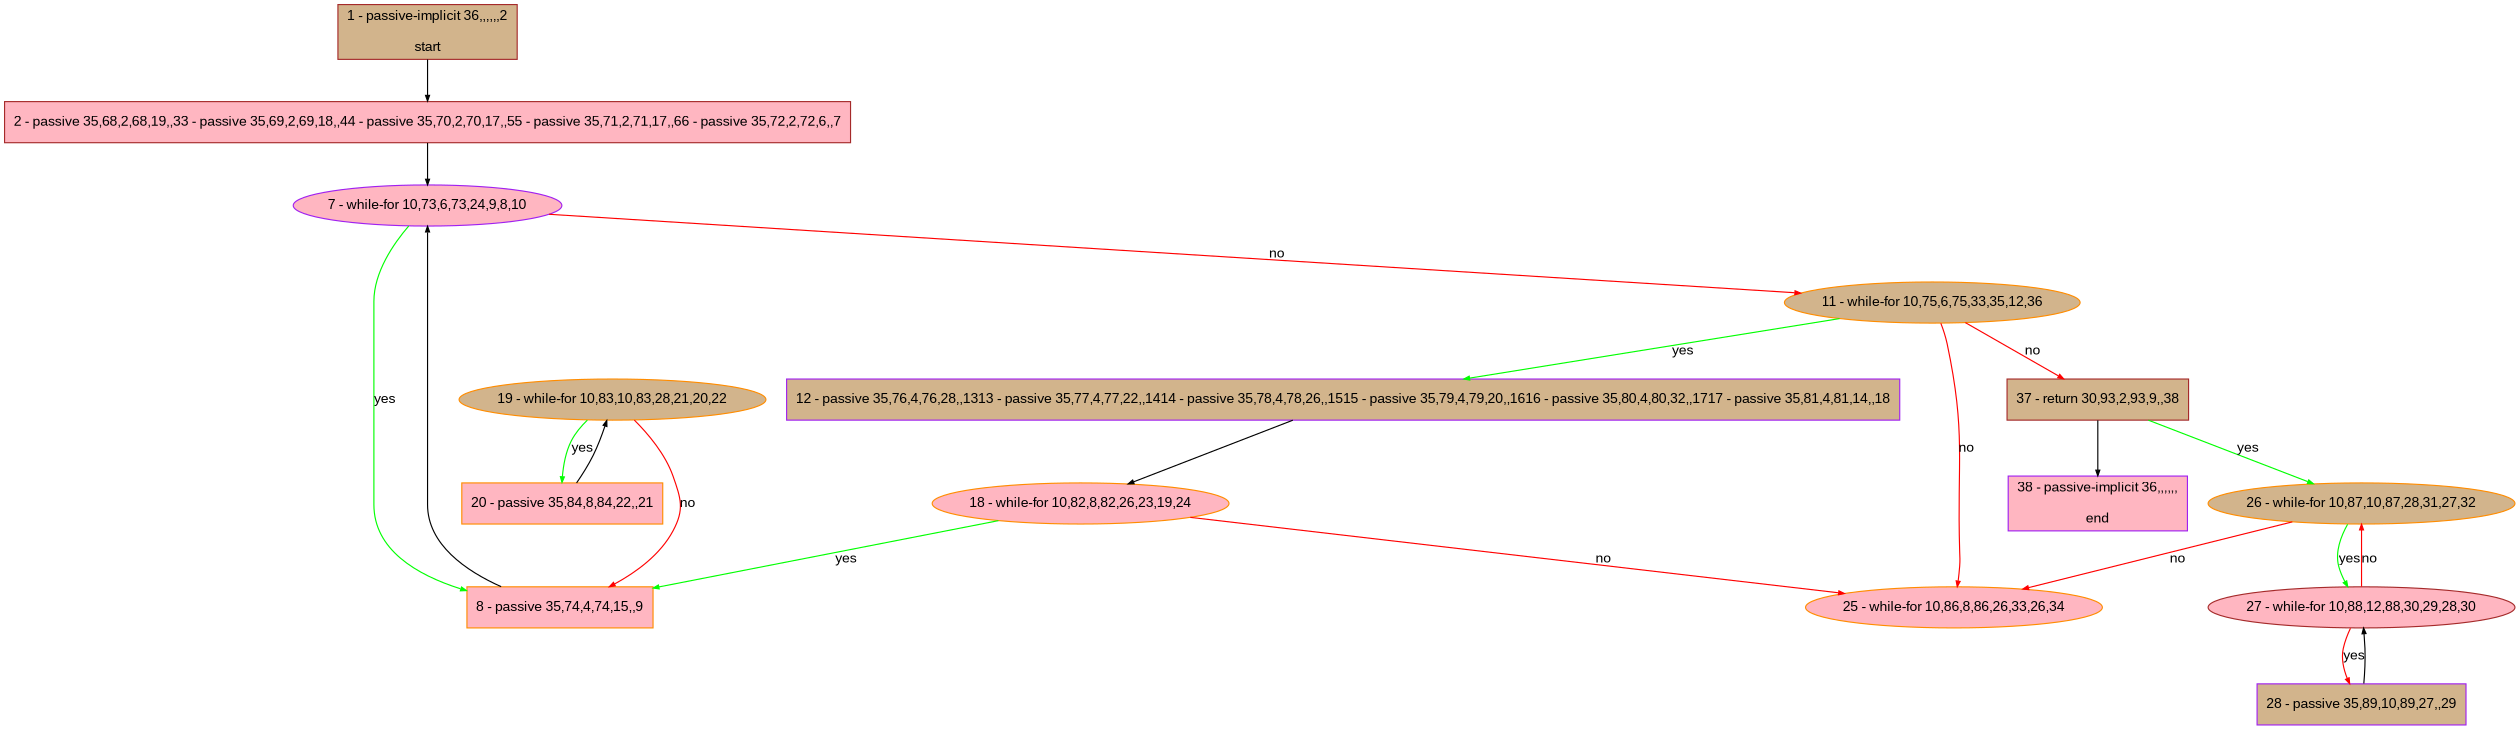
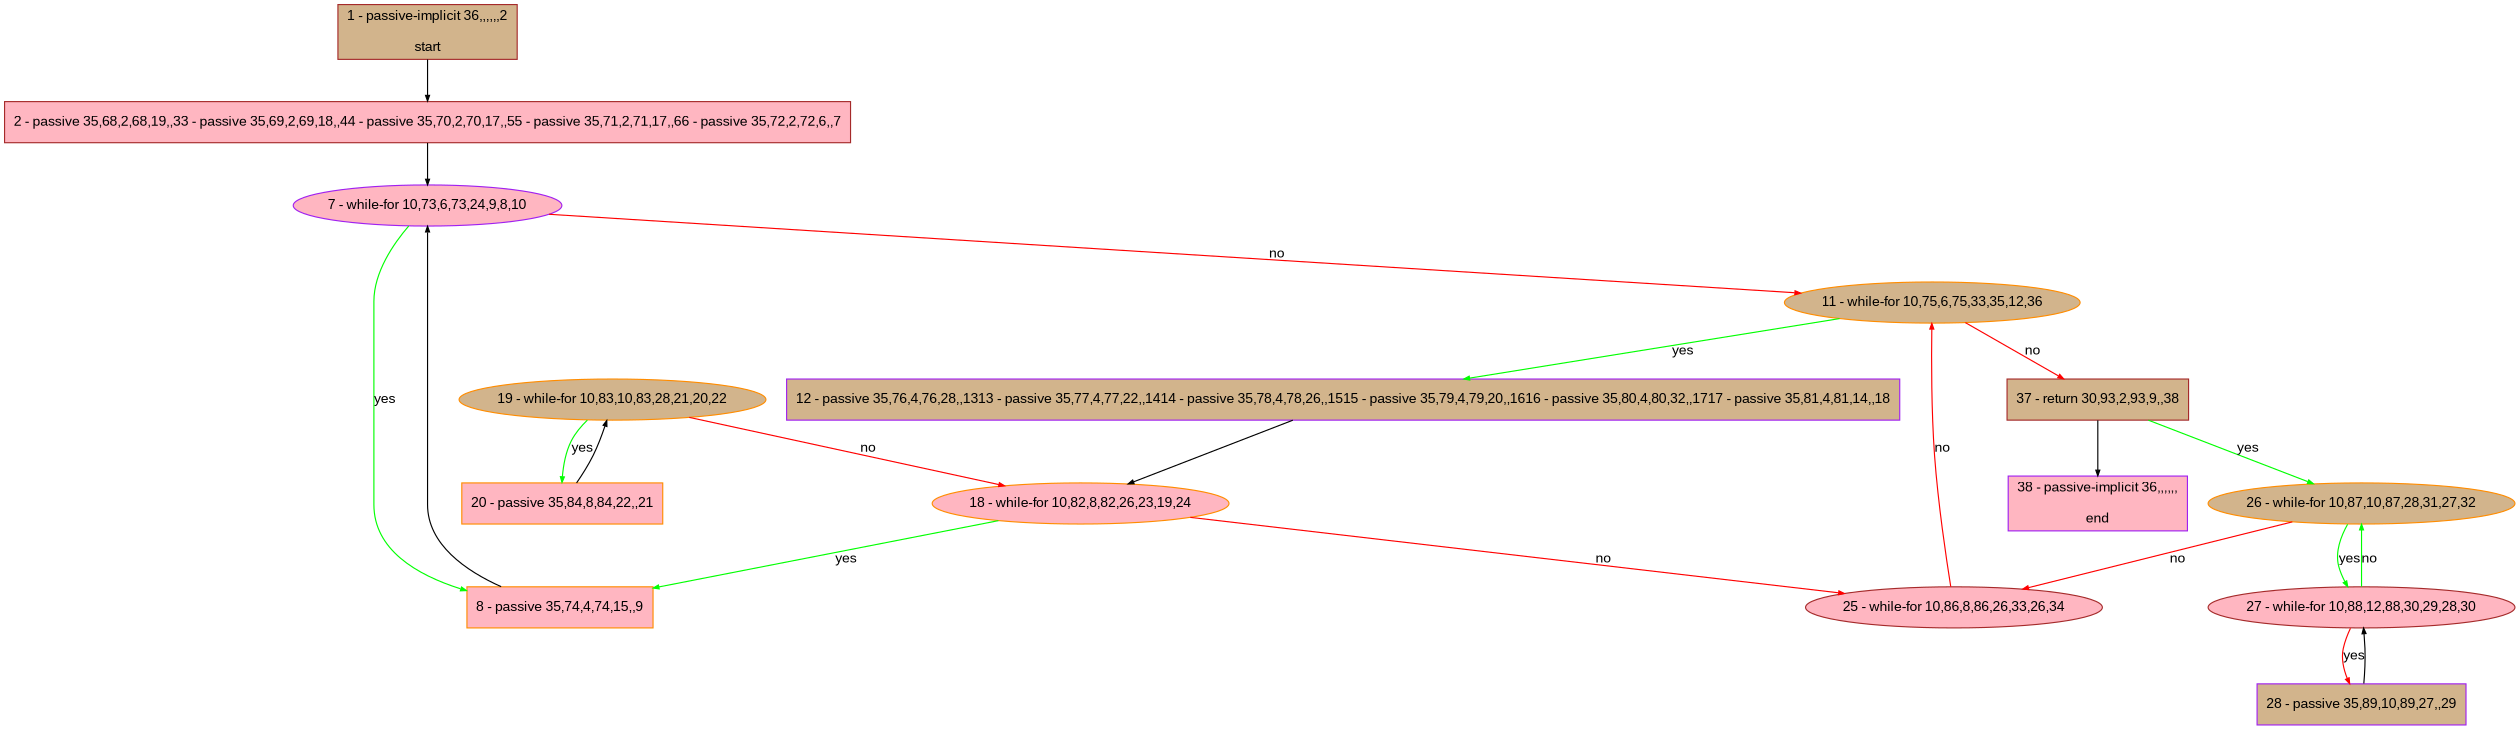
(1960, 451) -> (1935, 458)
(680, 509) -> (844, 451)
(2362, 558) -> (2362, 558)
(1954, 607) -> (1954, 607)
